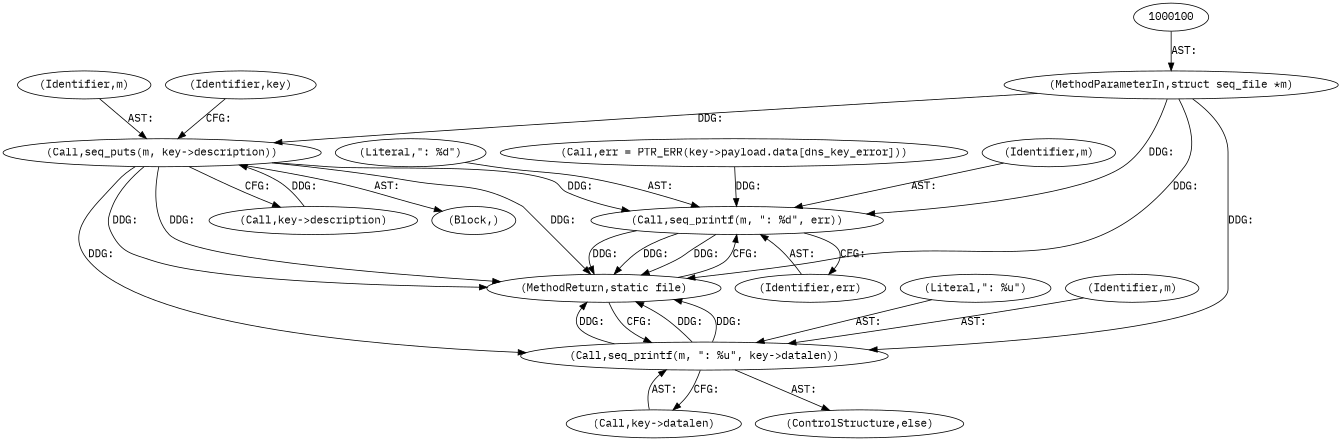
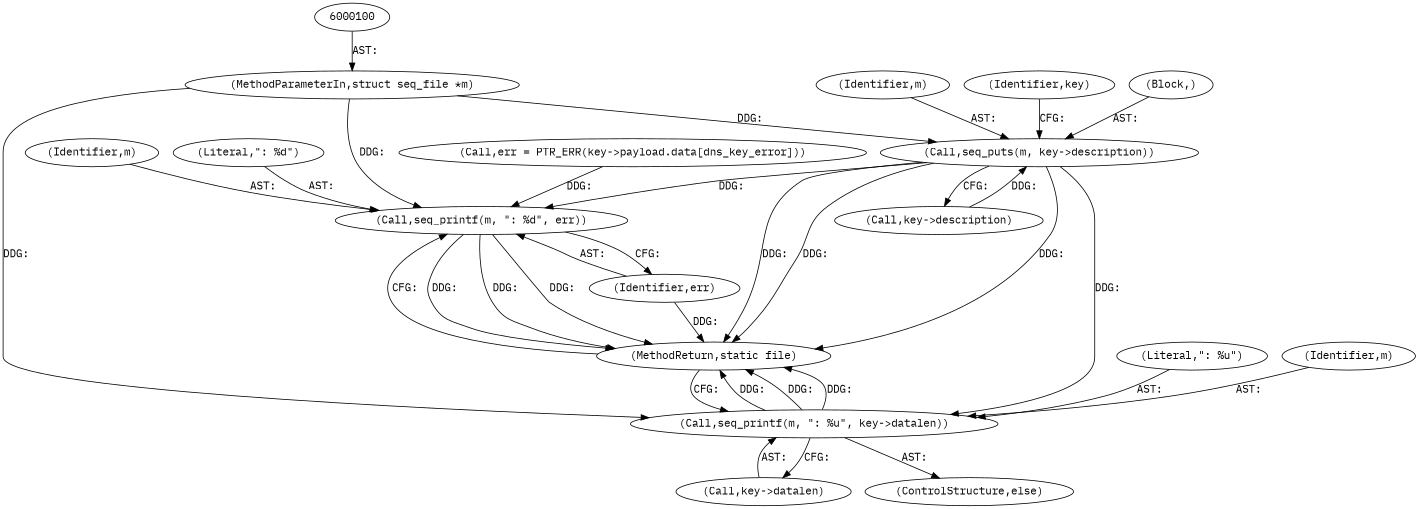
(1171, 17) -> (352, 17)
(338, 183) -> (1111, 116)
(988, 251) -> (687, 319)
